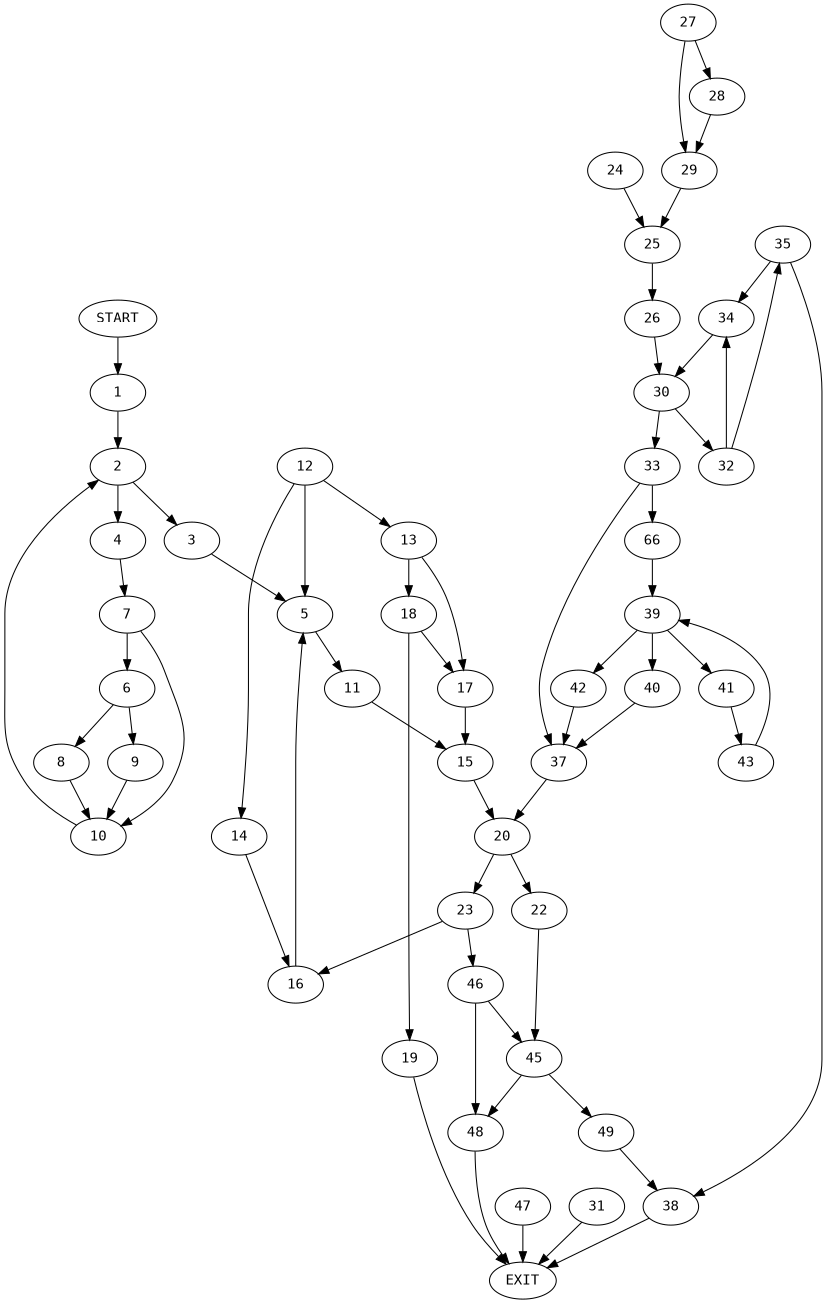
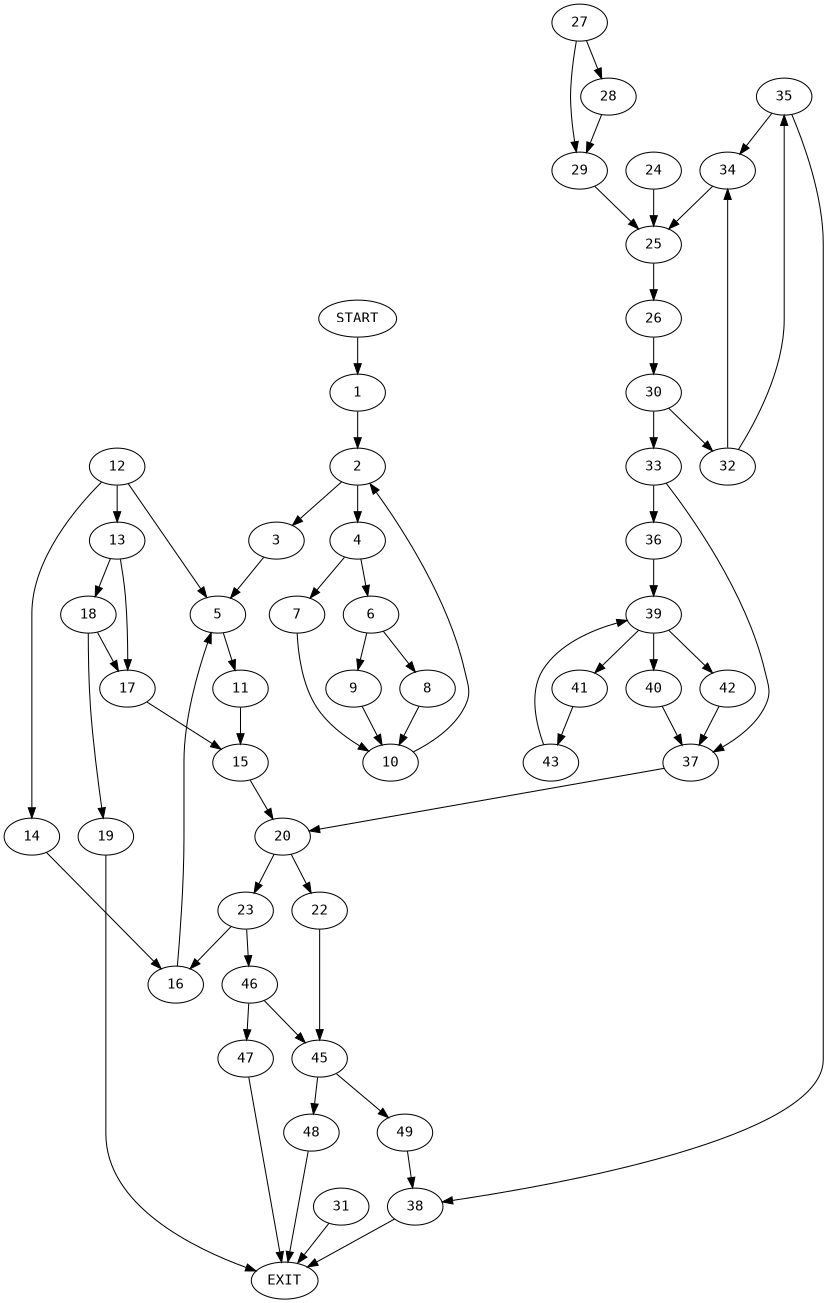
(698, 352) -> (694, 204)
(652, 541) -> (654, 541)
(127, 647) -> (363, 572)
(476, 1053) -> (248, 1017)
